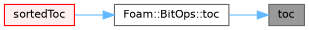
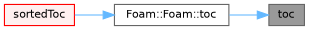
(172, 15) -> (172, 15)
